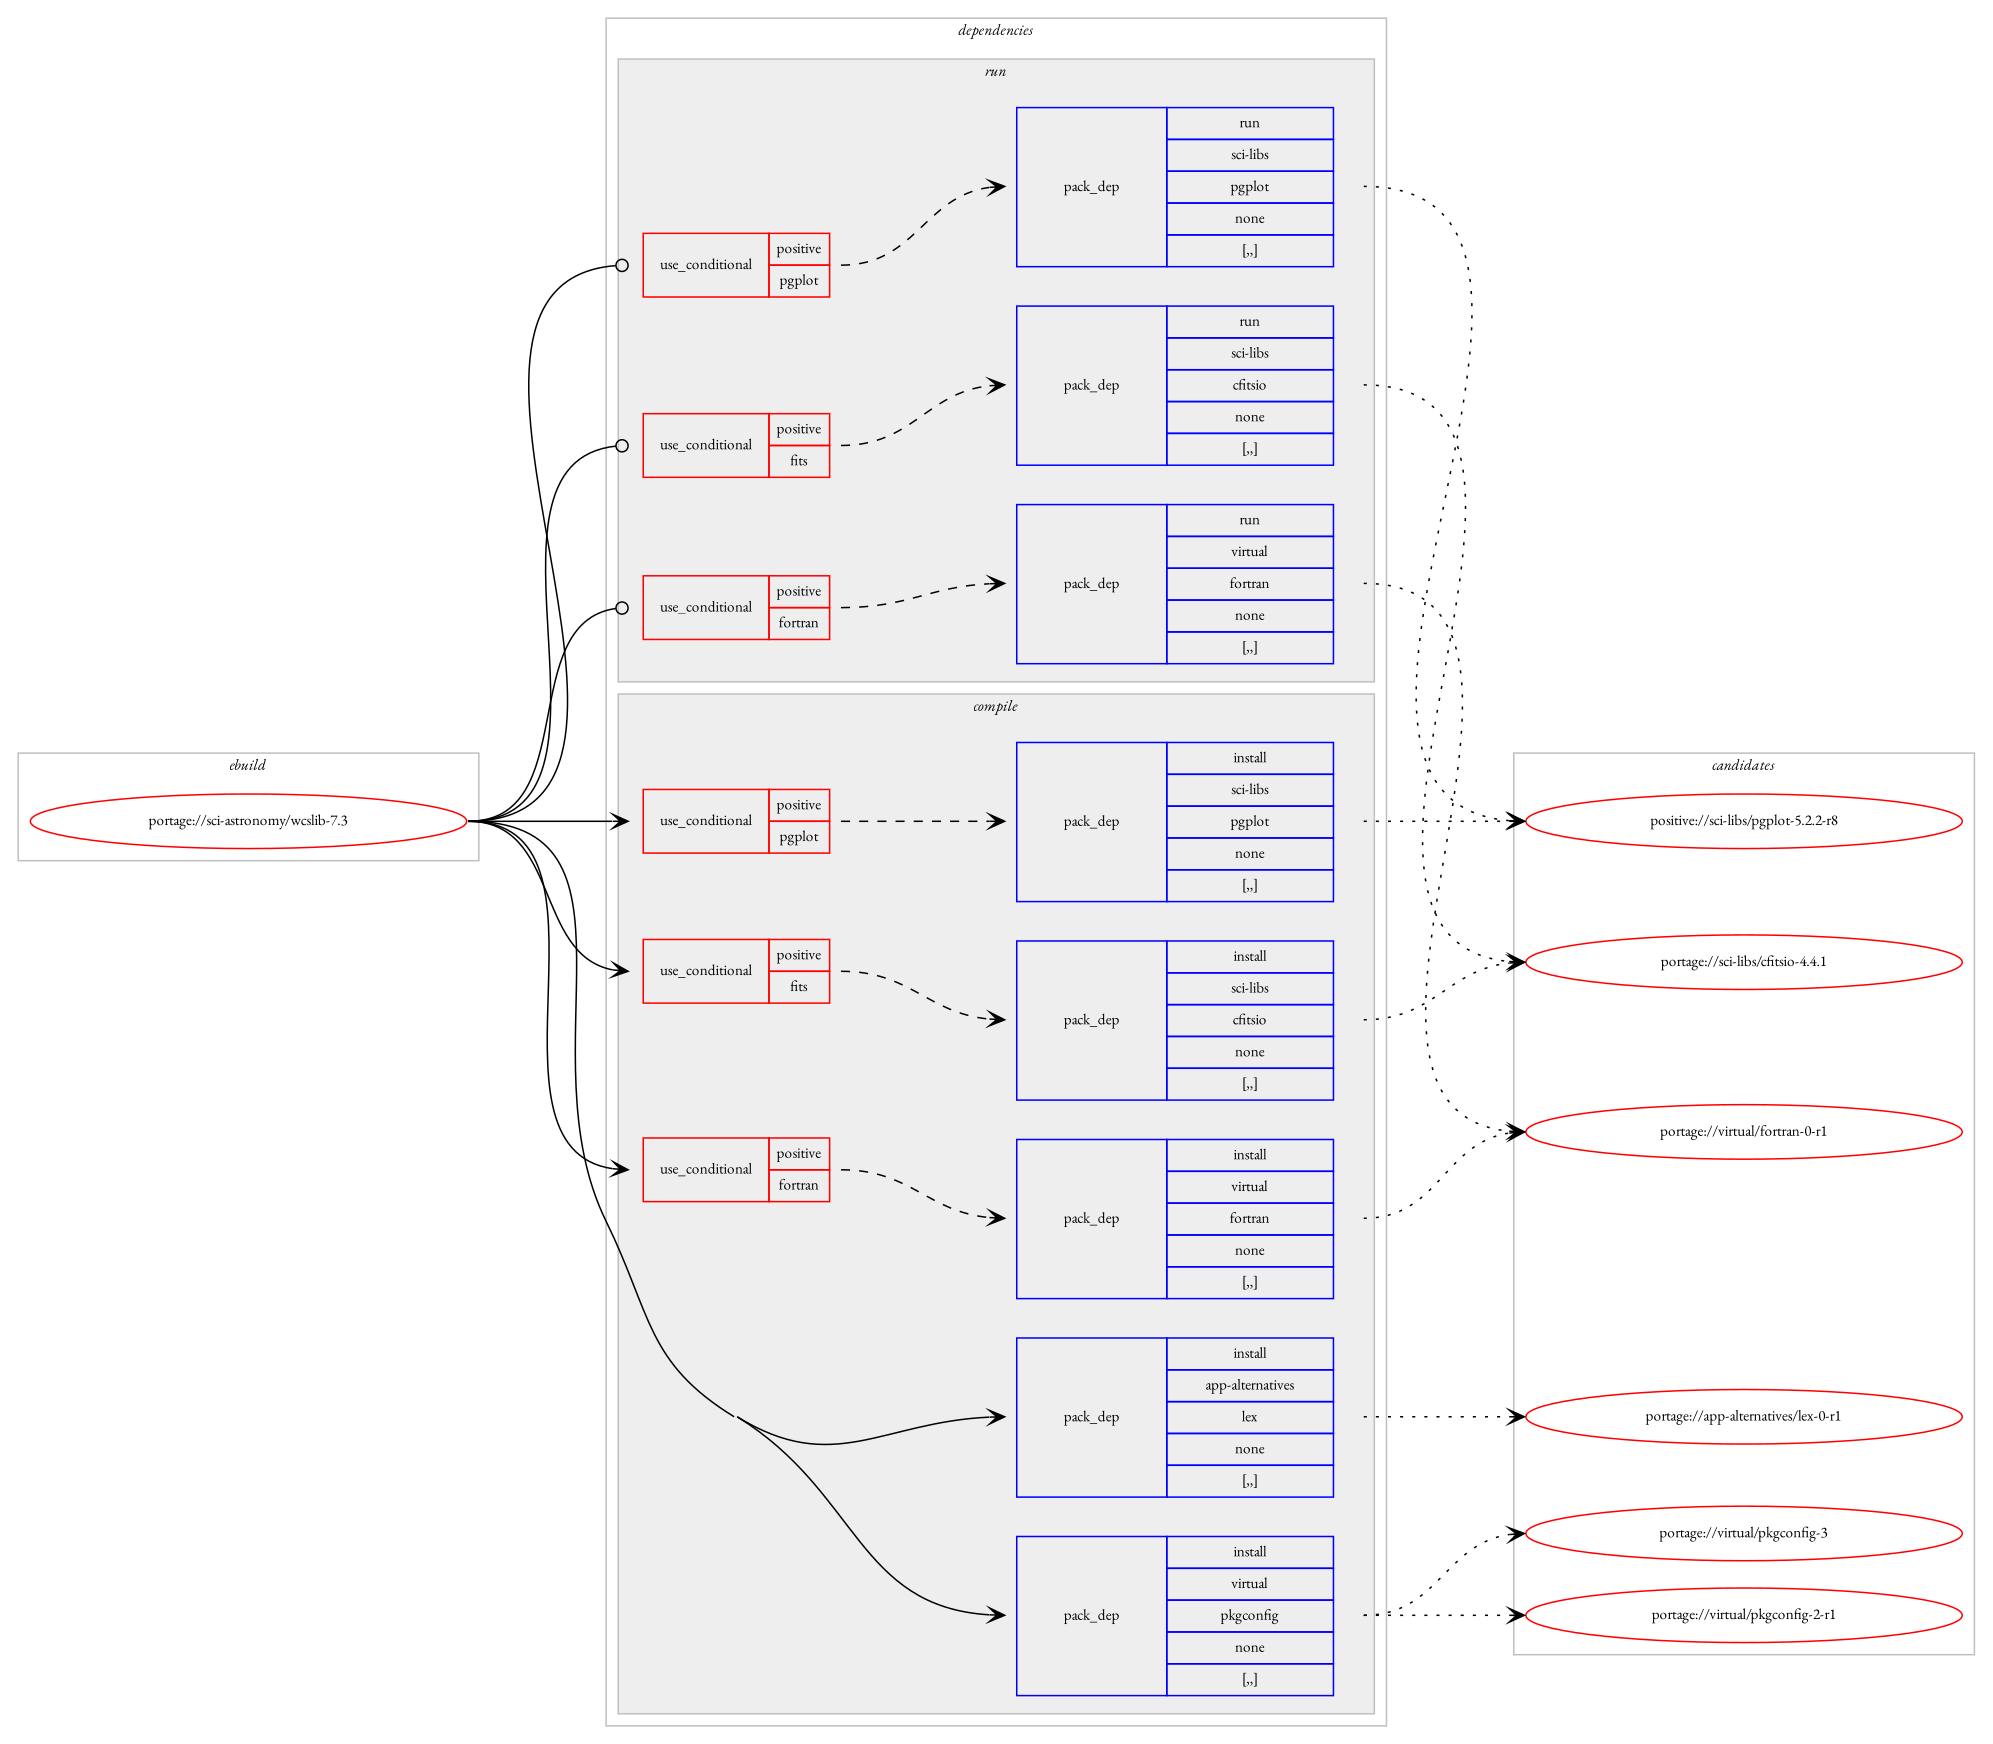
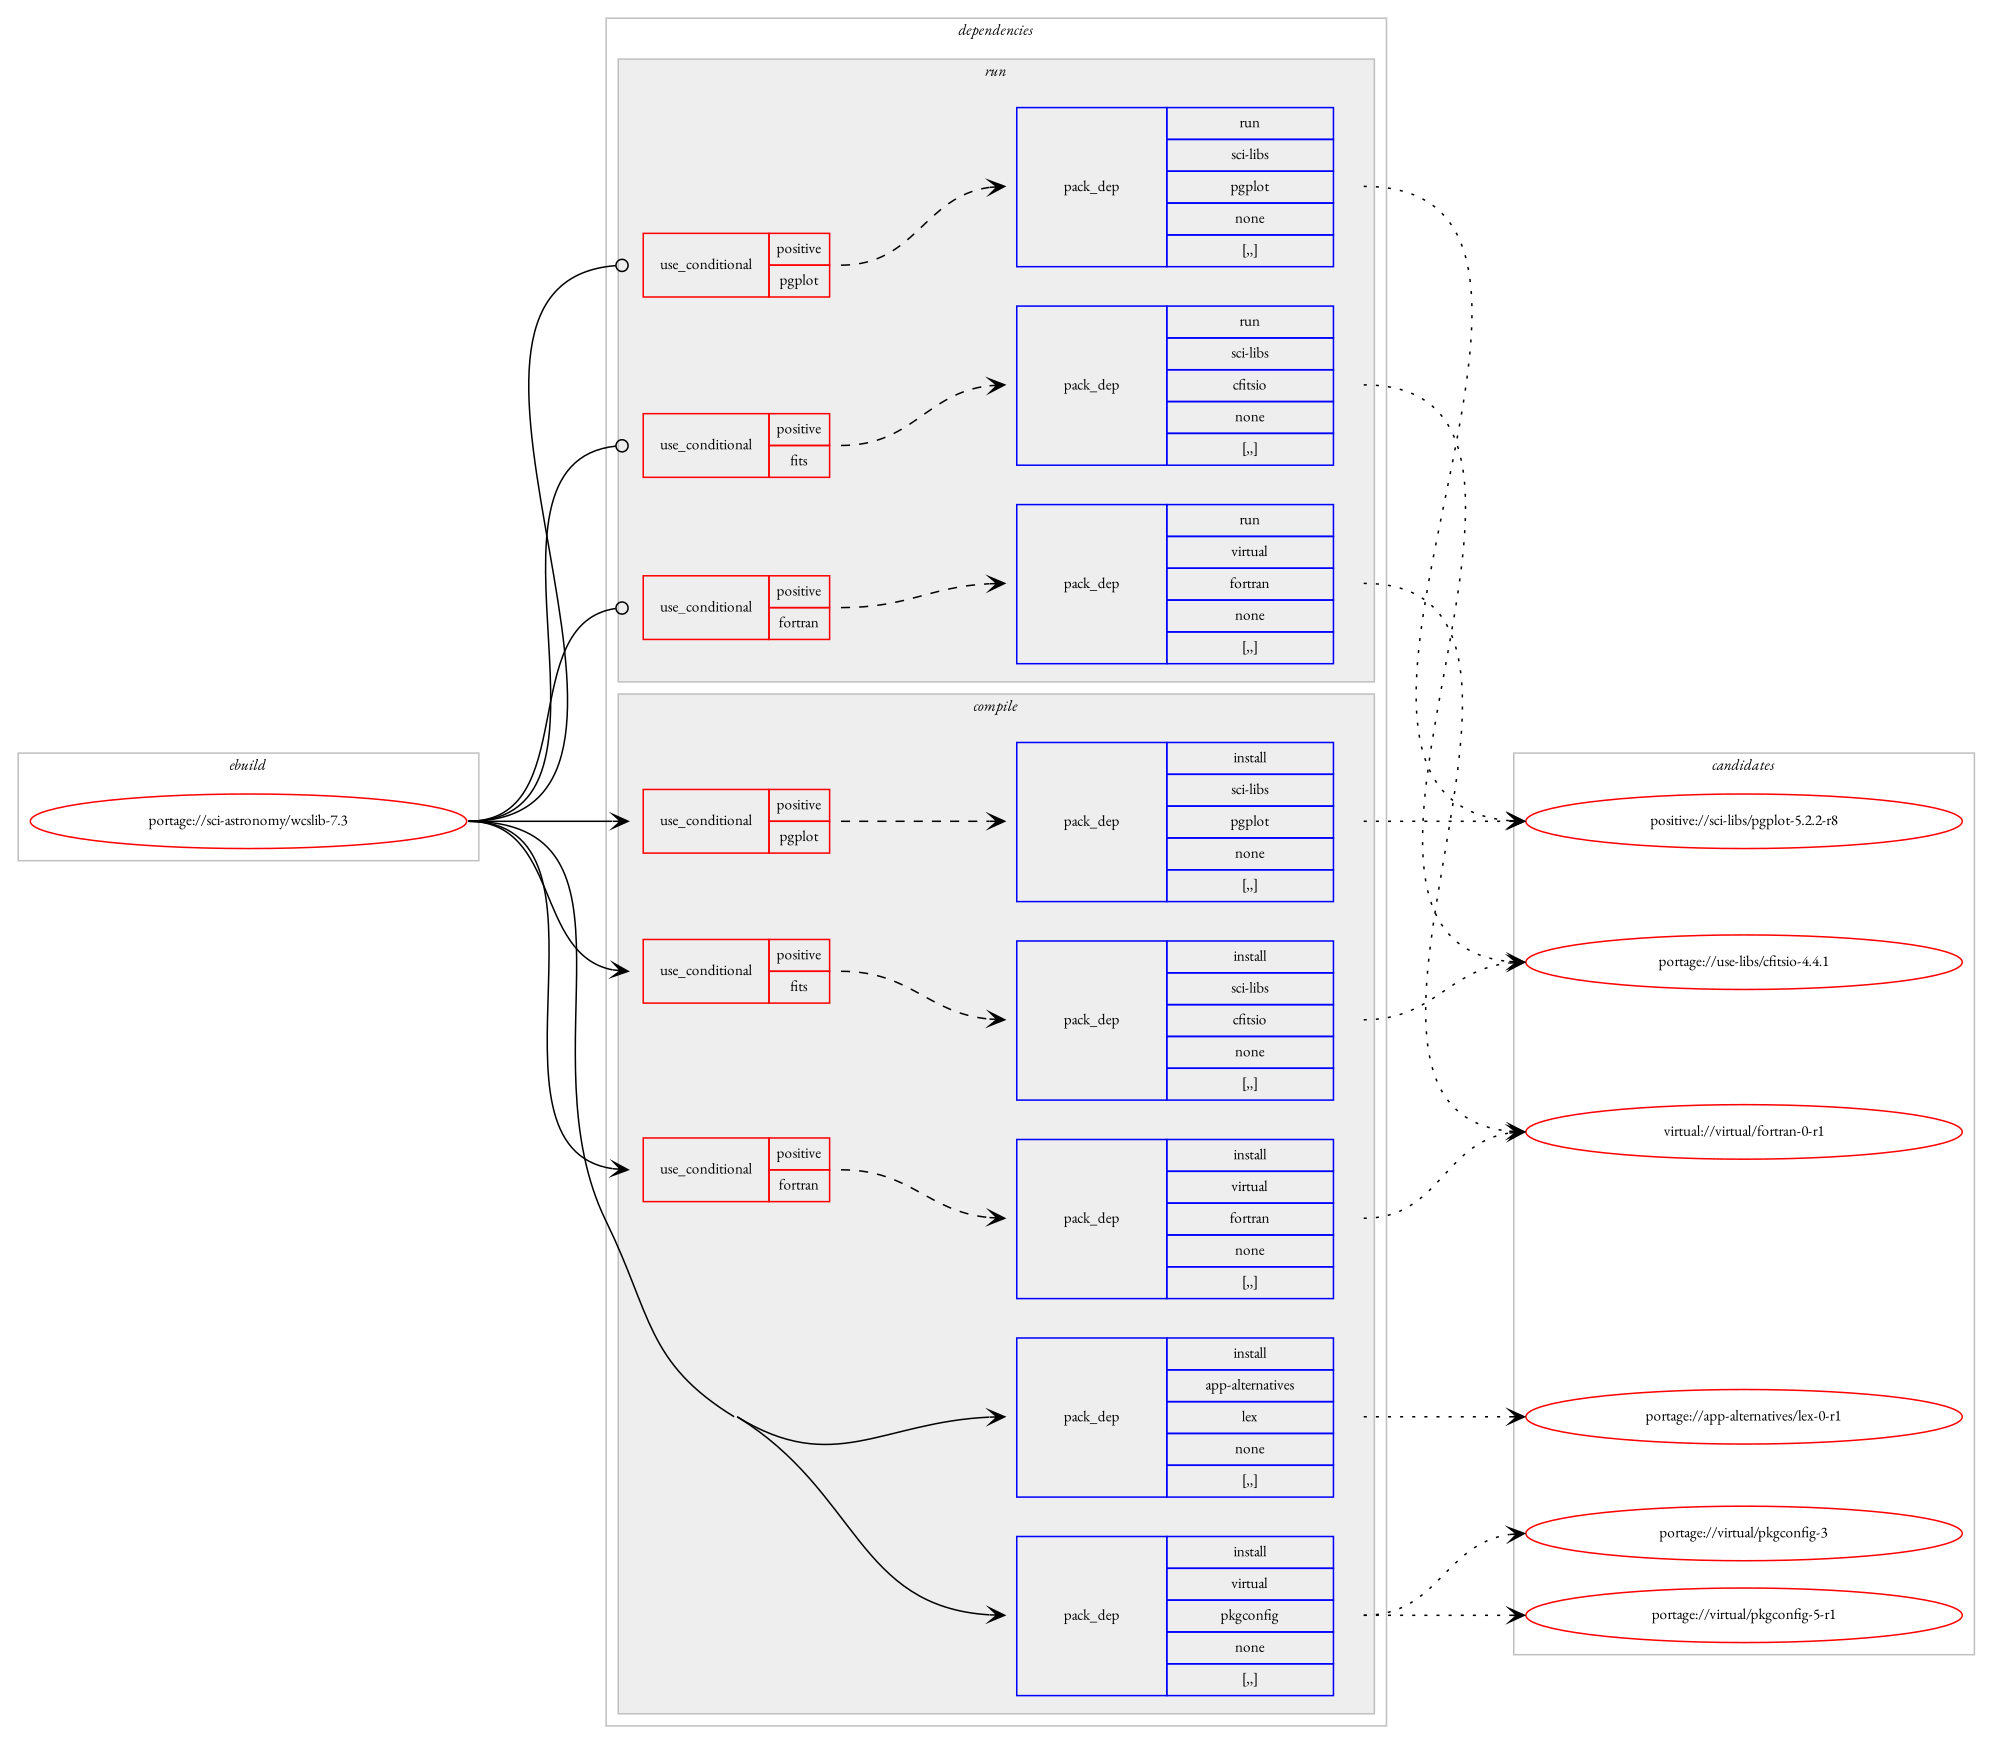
(1744, 962) -> (1744, 962)
(1744, 1132) -> (1744, 1132)
(1744, 1615) -> (1744, 1615)
